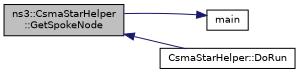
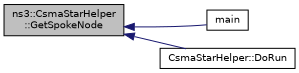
(160, 13) -> (171, 27)
